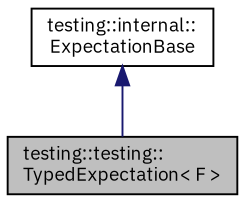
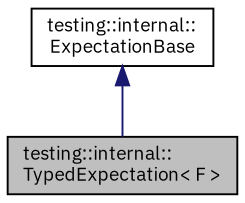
(122, 166) -> (122, 166)
